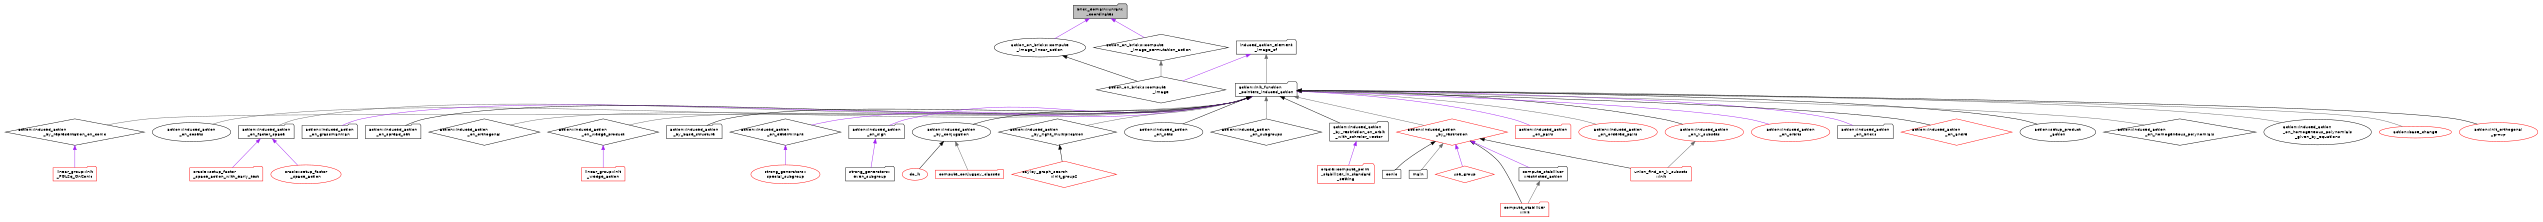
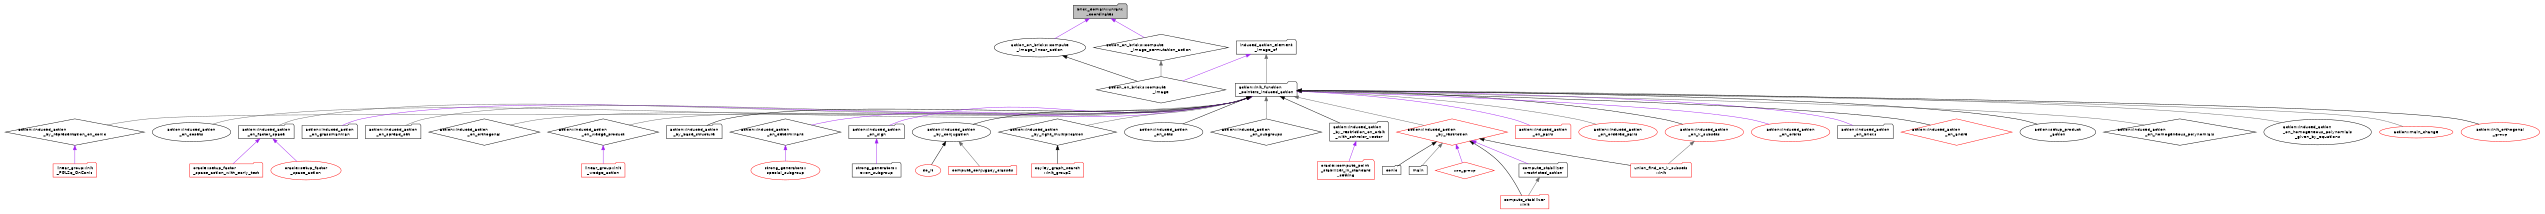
(826, 109) -> (826, 109)
(2415, 132) -> (2416, 132)
(1064, 174) -> (1058, 170)
